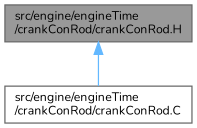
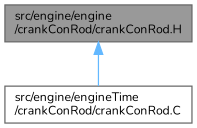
(98, 23) -> (98, 23)
